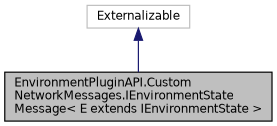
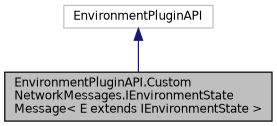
(138, 17) -> (138, 17)
